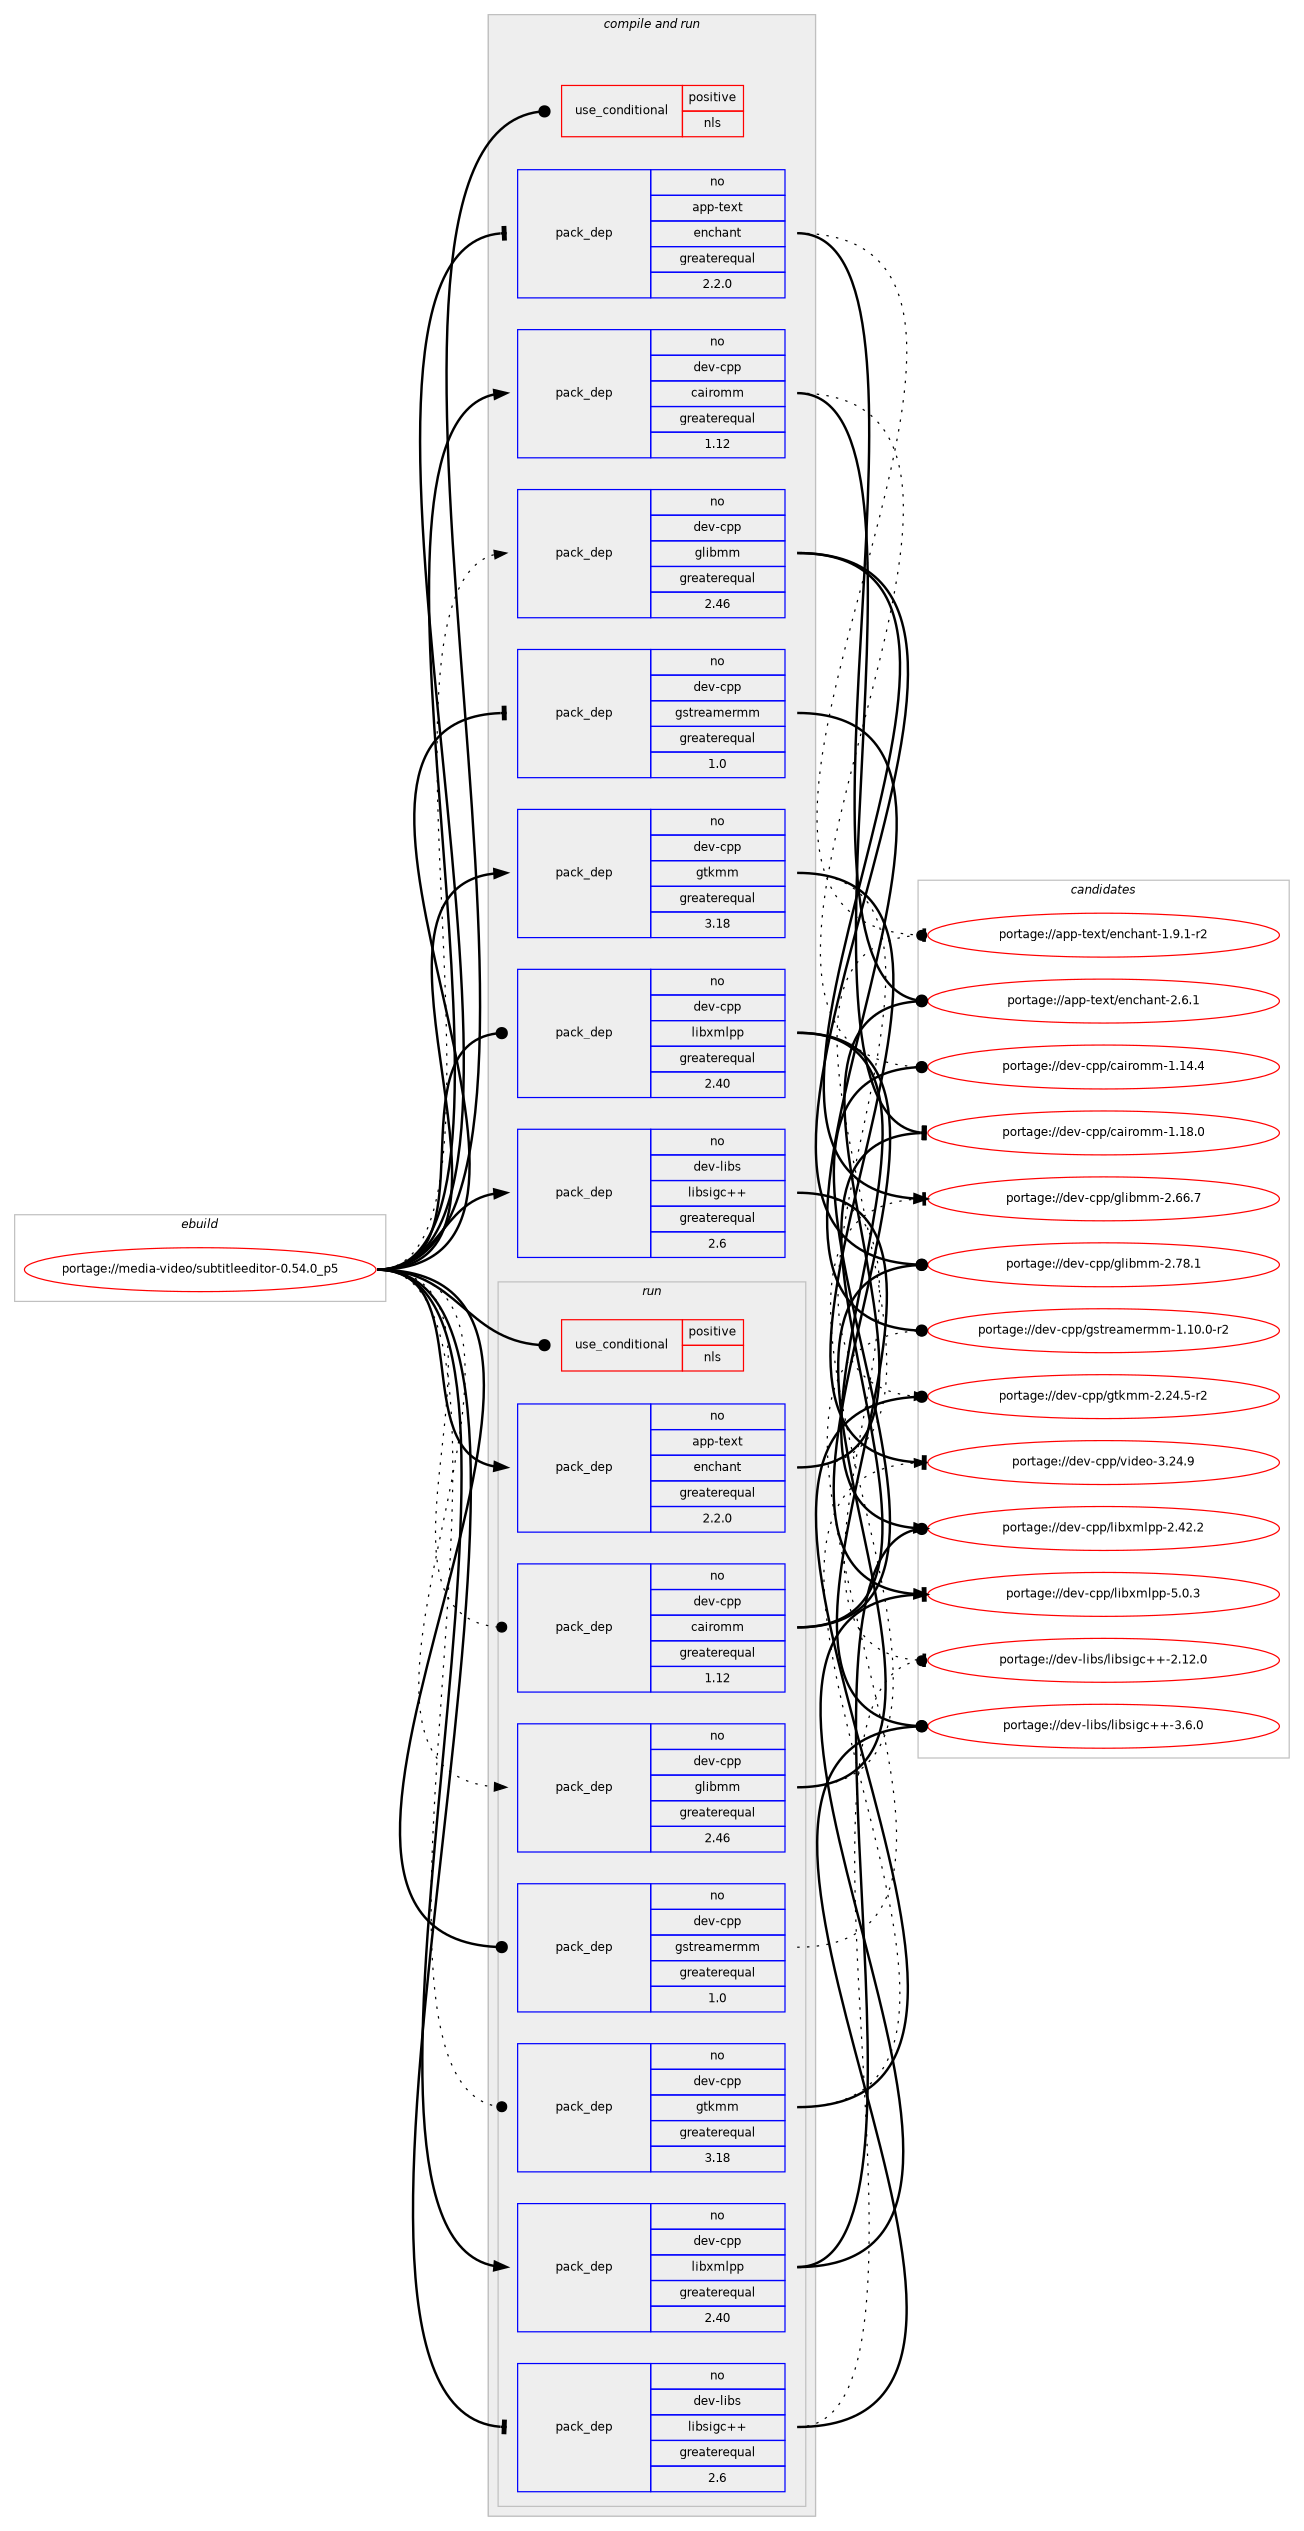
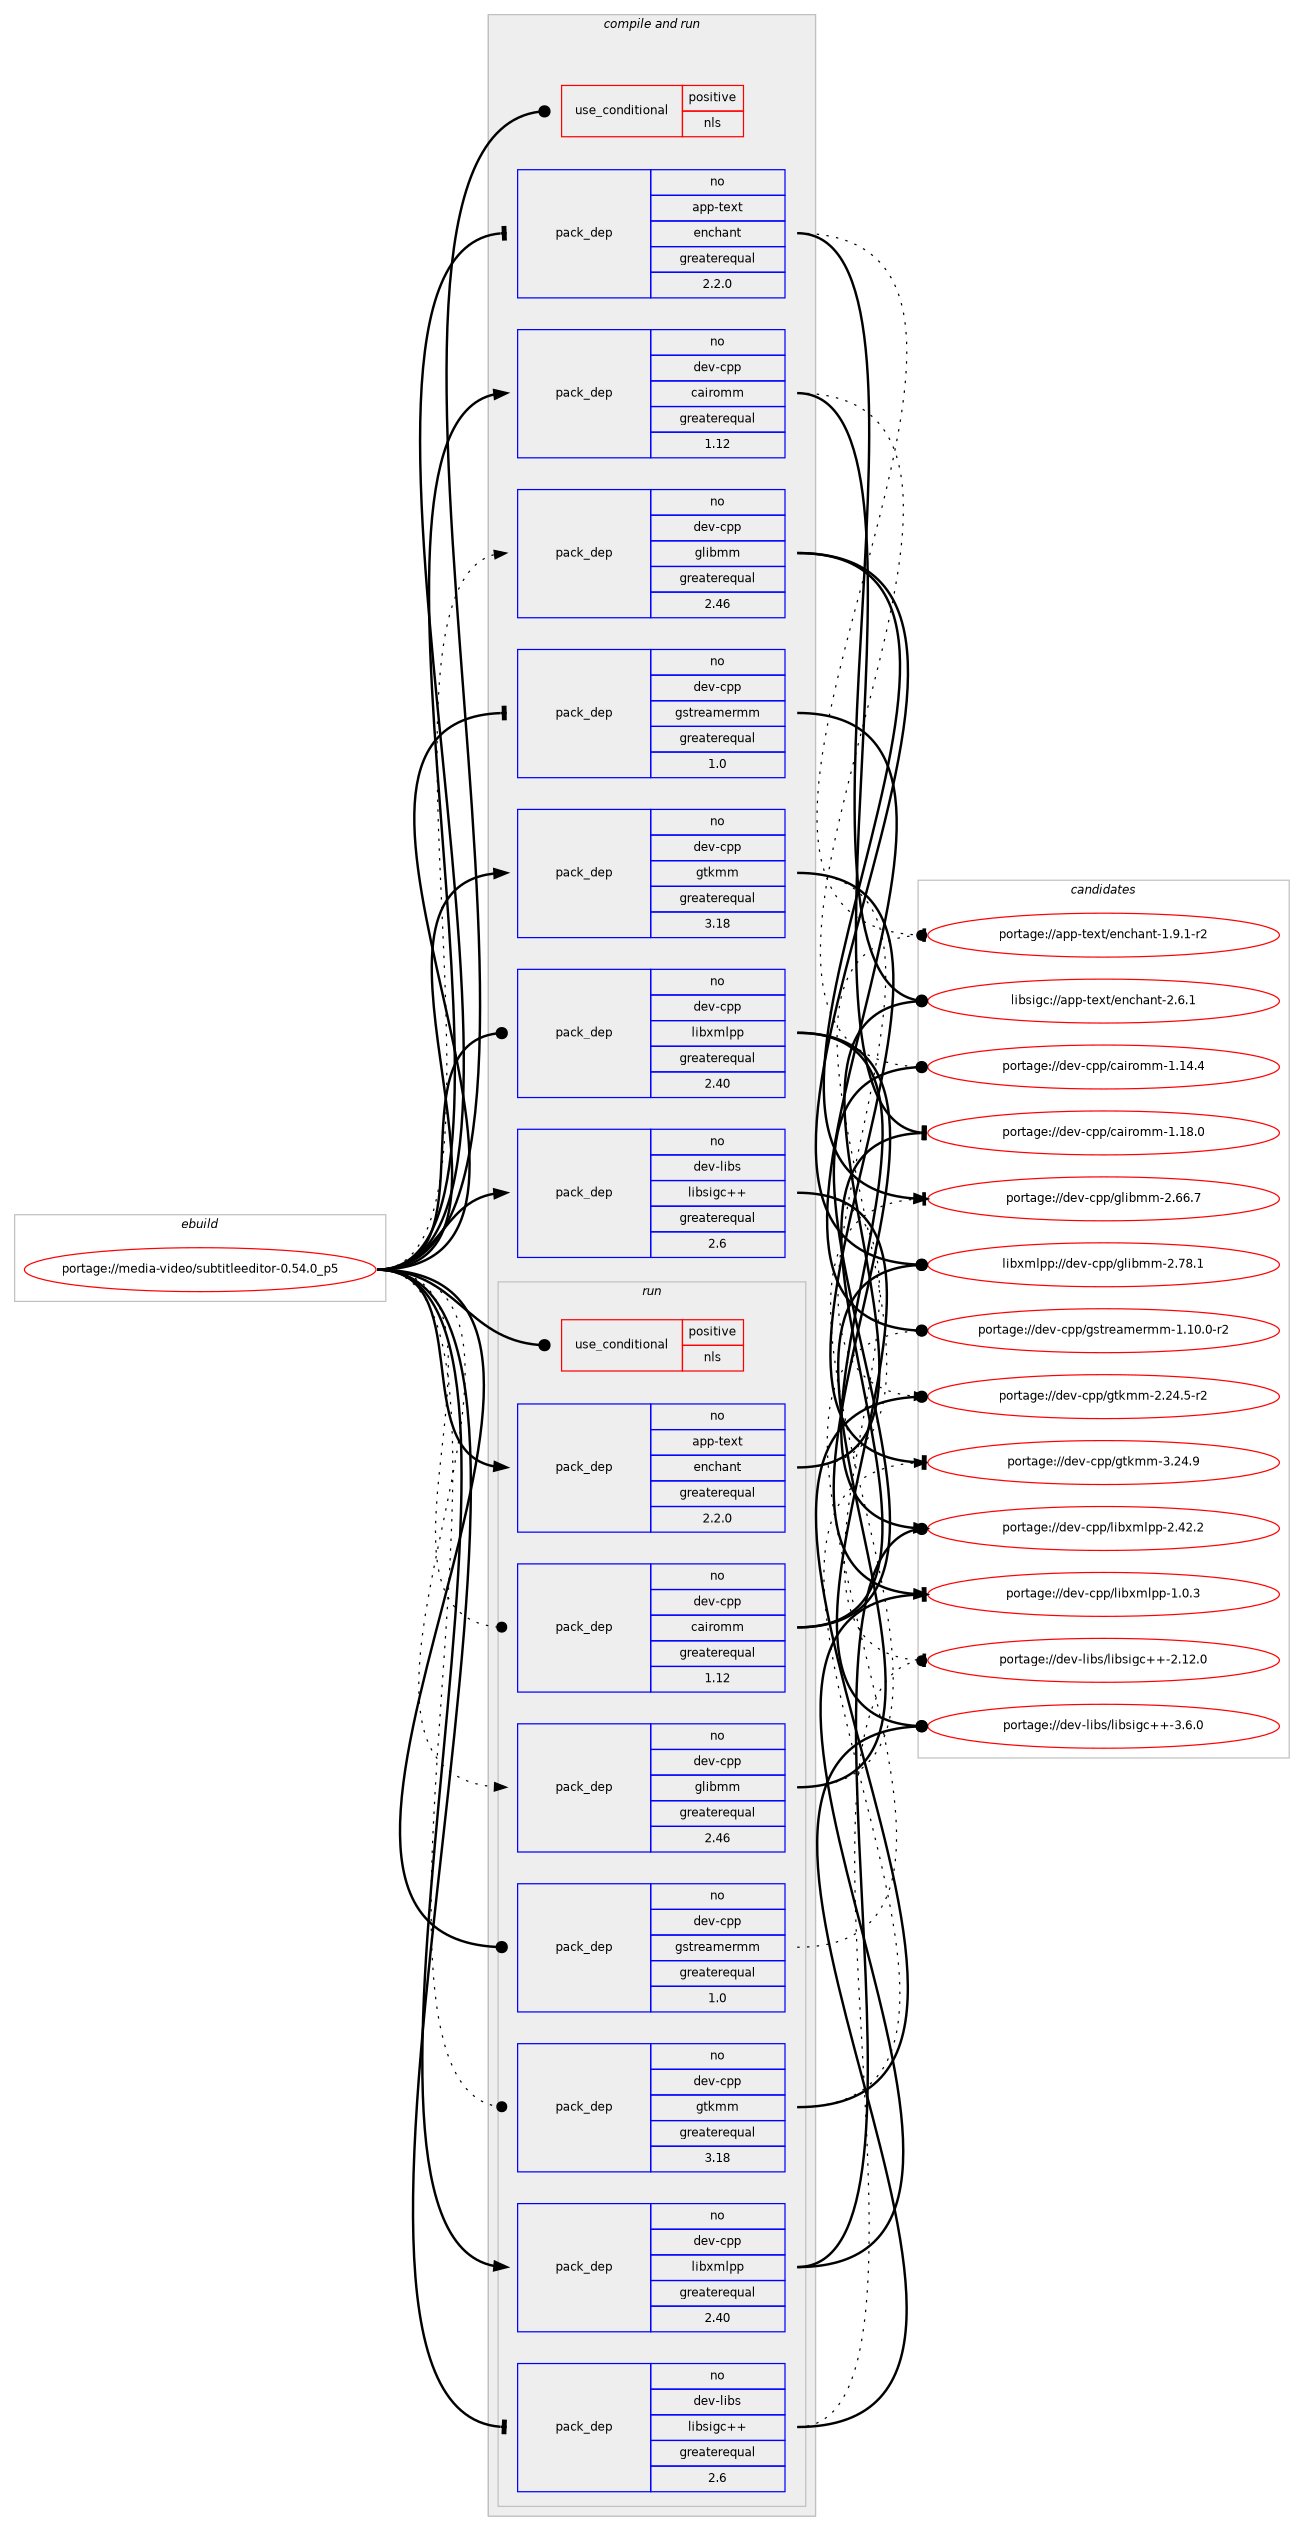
(1104, 1001) -> (1104, 1001)
(1104, 1265) -> (1104, 1265)
(1104, 1463) -> (1104, 1463)
(1104, 1594) -> (1104, 1594)
